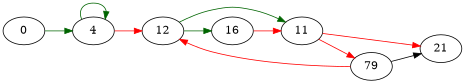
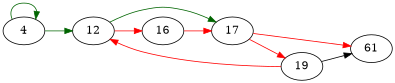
(24, 31) -> none
(124, 31) -> (55, 31)
(194, 31) -> (124, 31)
(302, 31) -> (232, 31)
(441, 49) -> (371, 49)
(371, 66) -> (302, 66)
